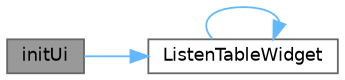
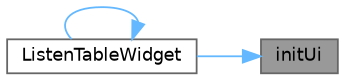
(107, 56) -> (220, 56)
